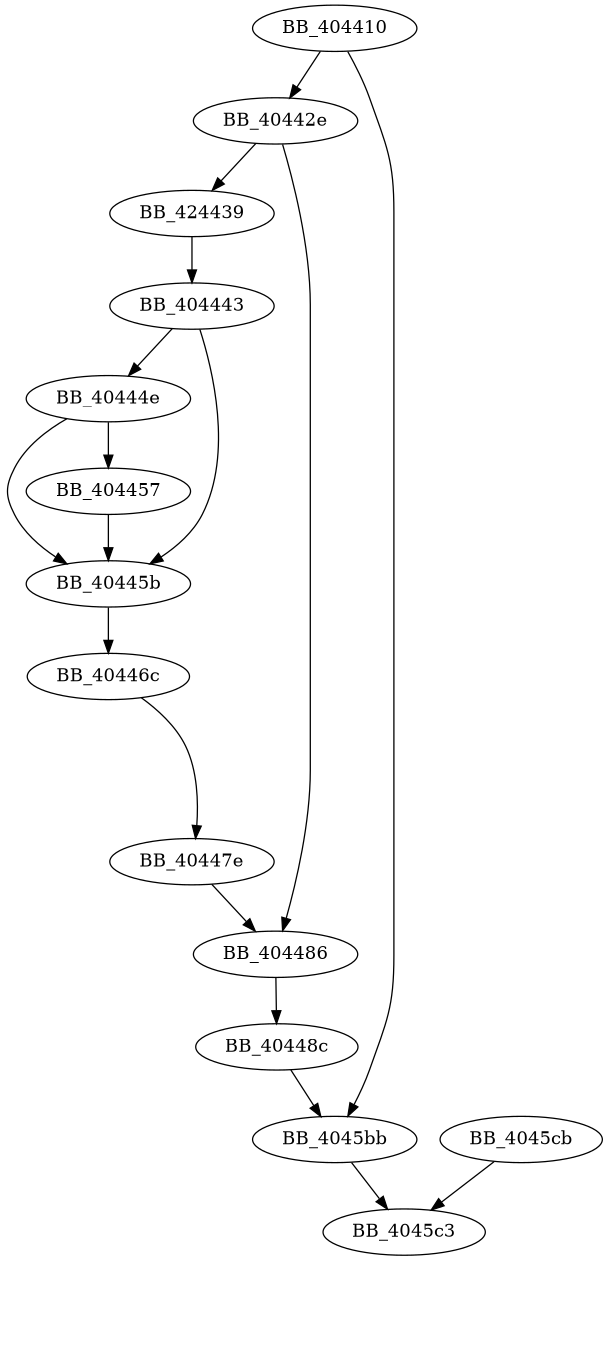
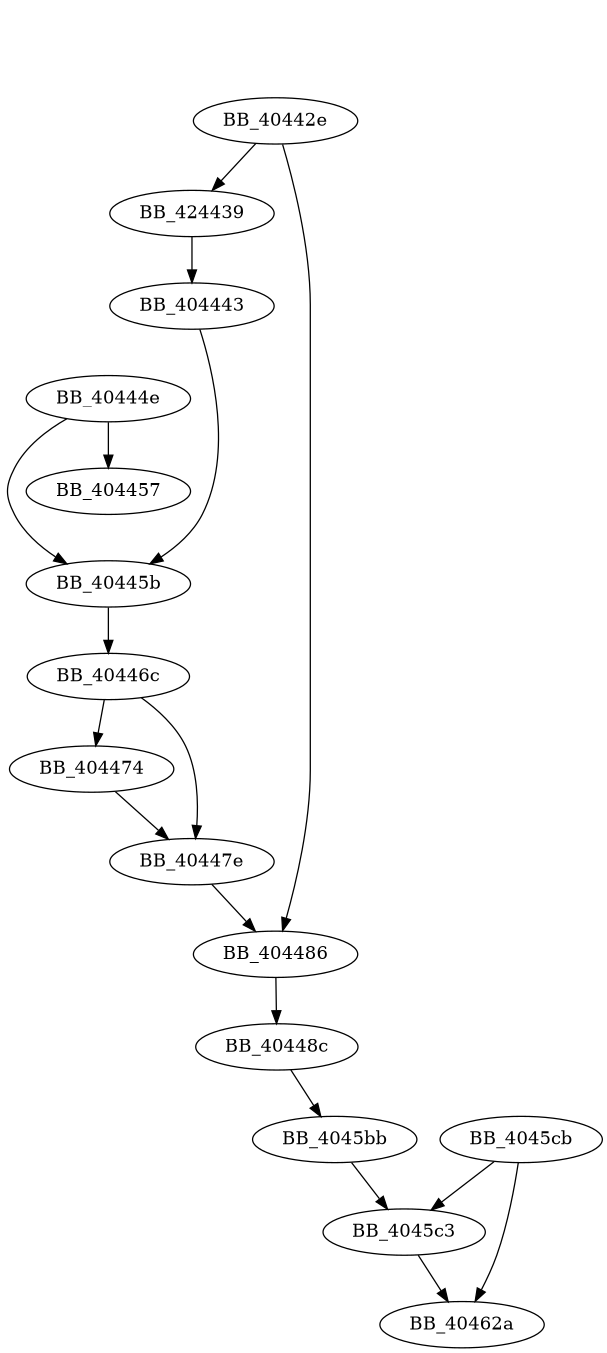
(335, 28) -> none
(155, 347) -> none
(108, 531) -> none
none -> (92, 769)
none -> (462, 1325)
